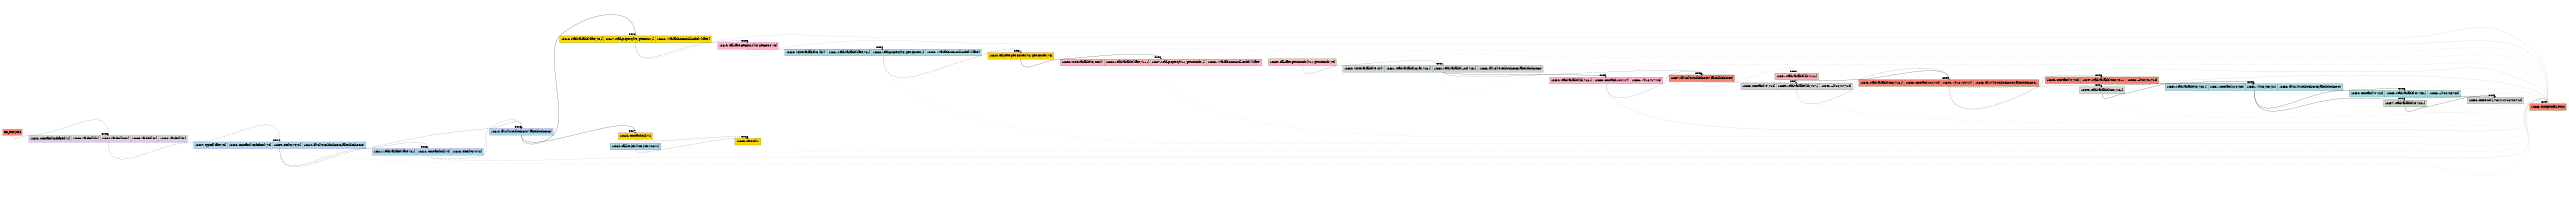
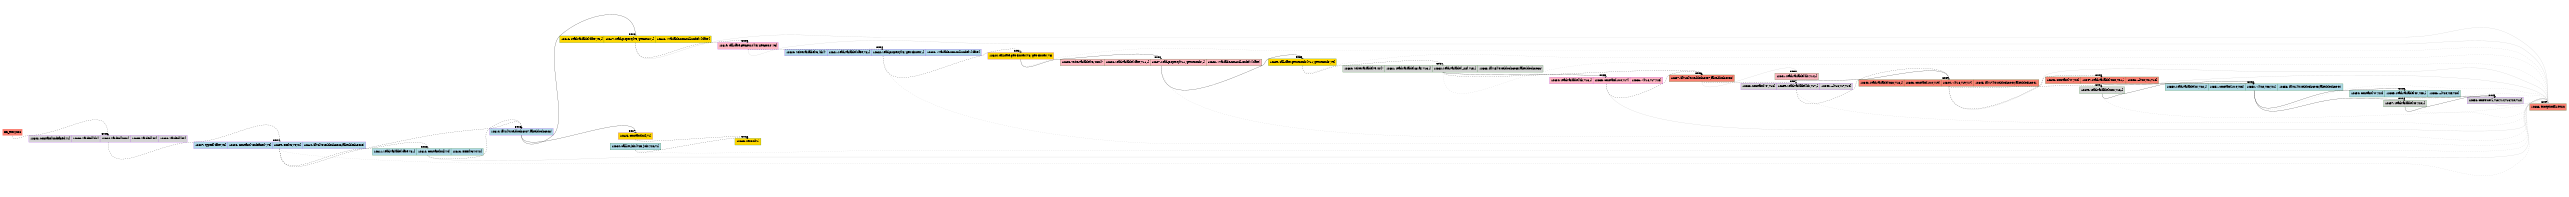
(1302, 62) -> (1302, 62)
none -> (1227, 80)
(428, 152) -> (428, 152)
